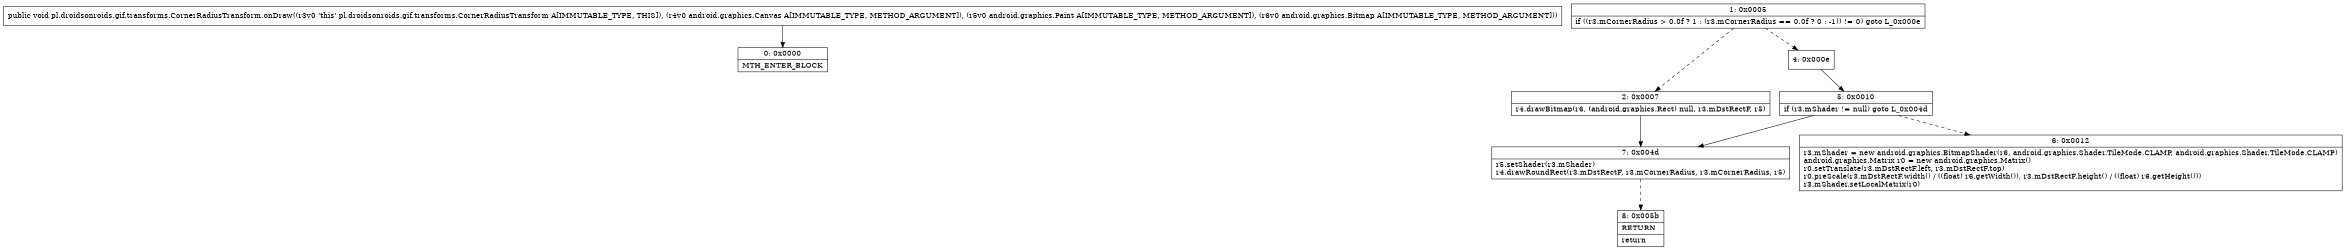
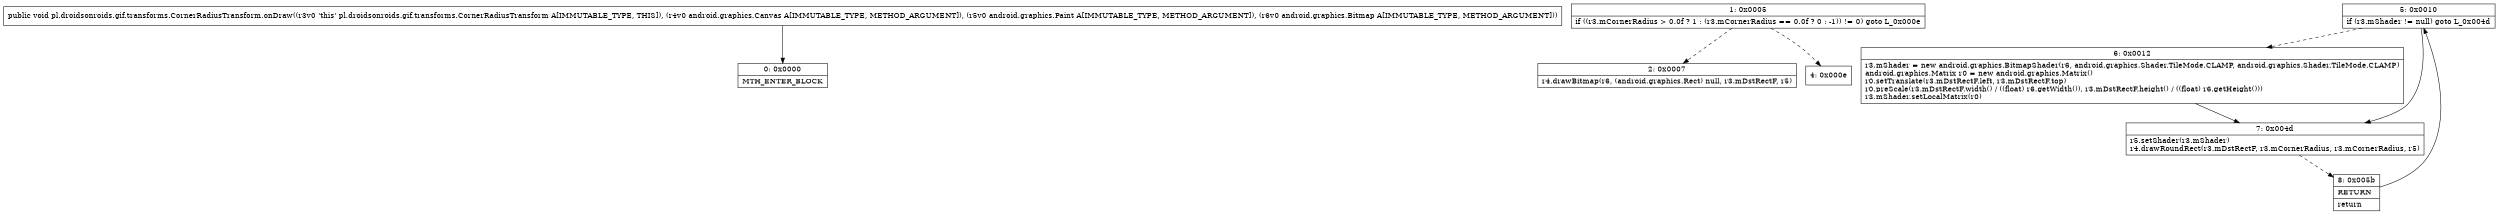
(1830, 78) -> (2440, 124)
(1641, 128) -> (2215, 112)
